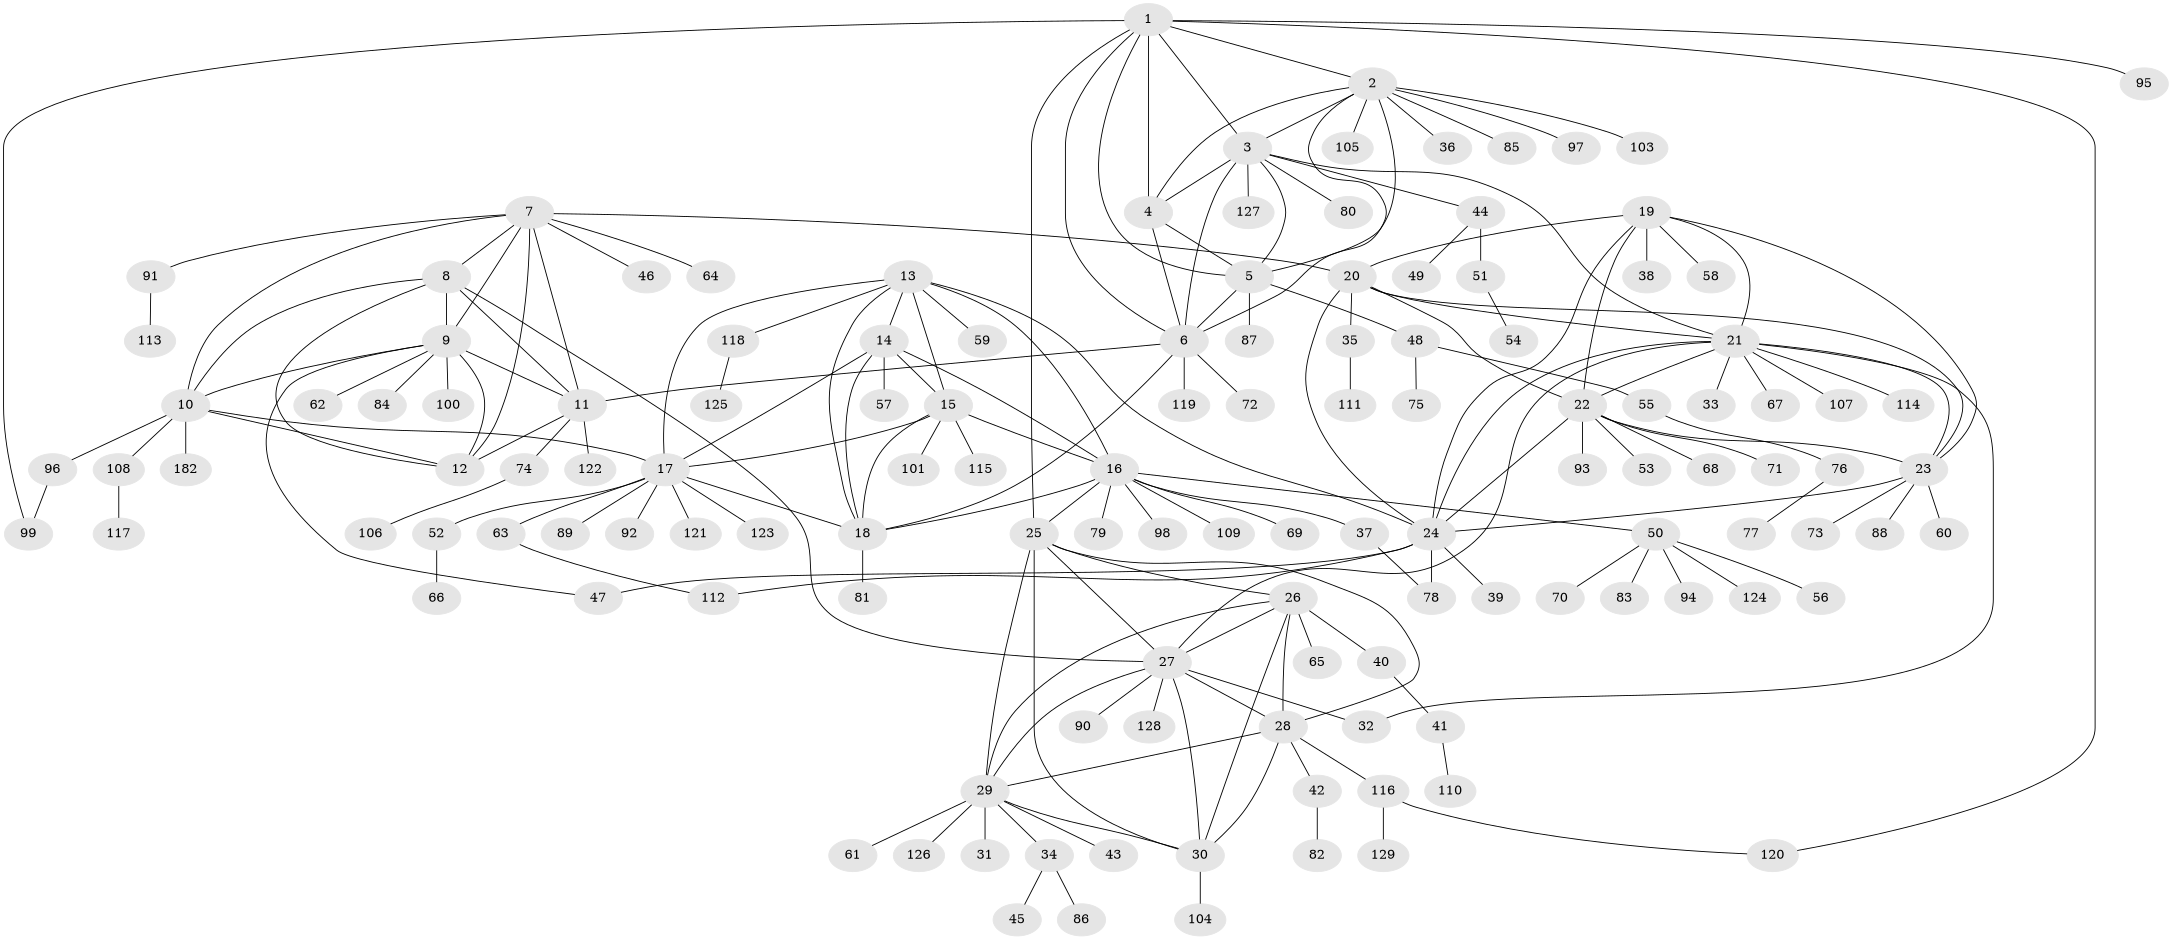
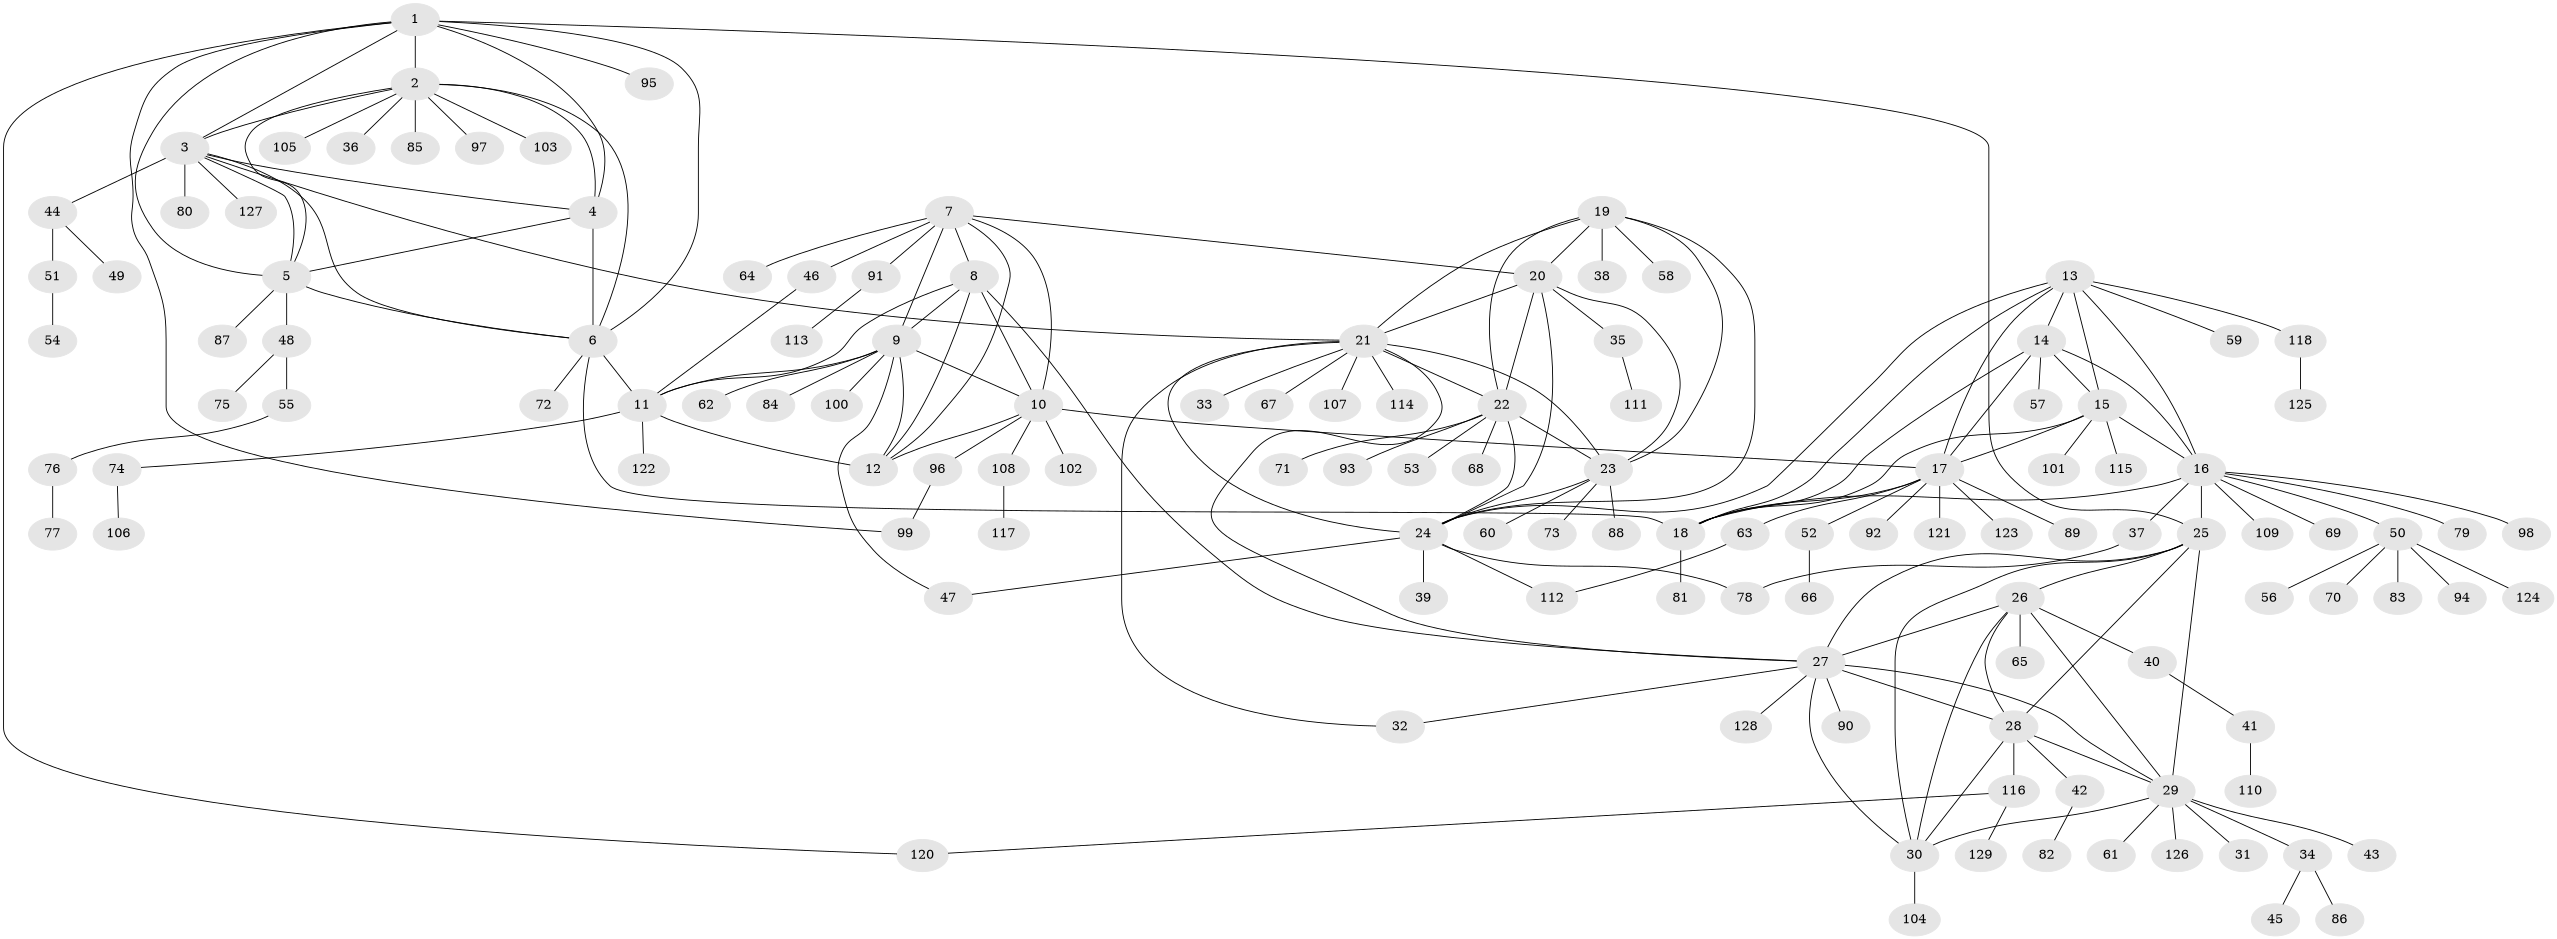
(556, 309) -> (727, 341)
(1184, 405) -> none
(186, 470) -> (1071, 470)
